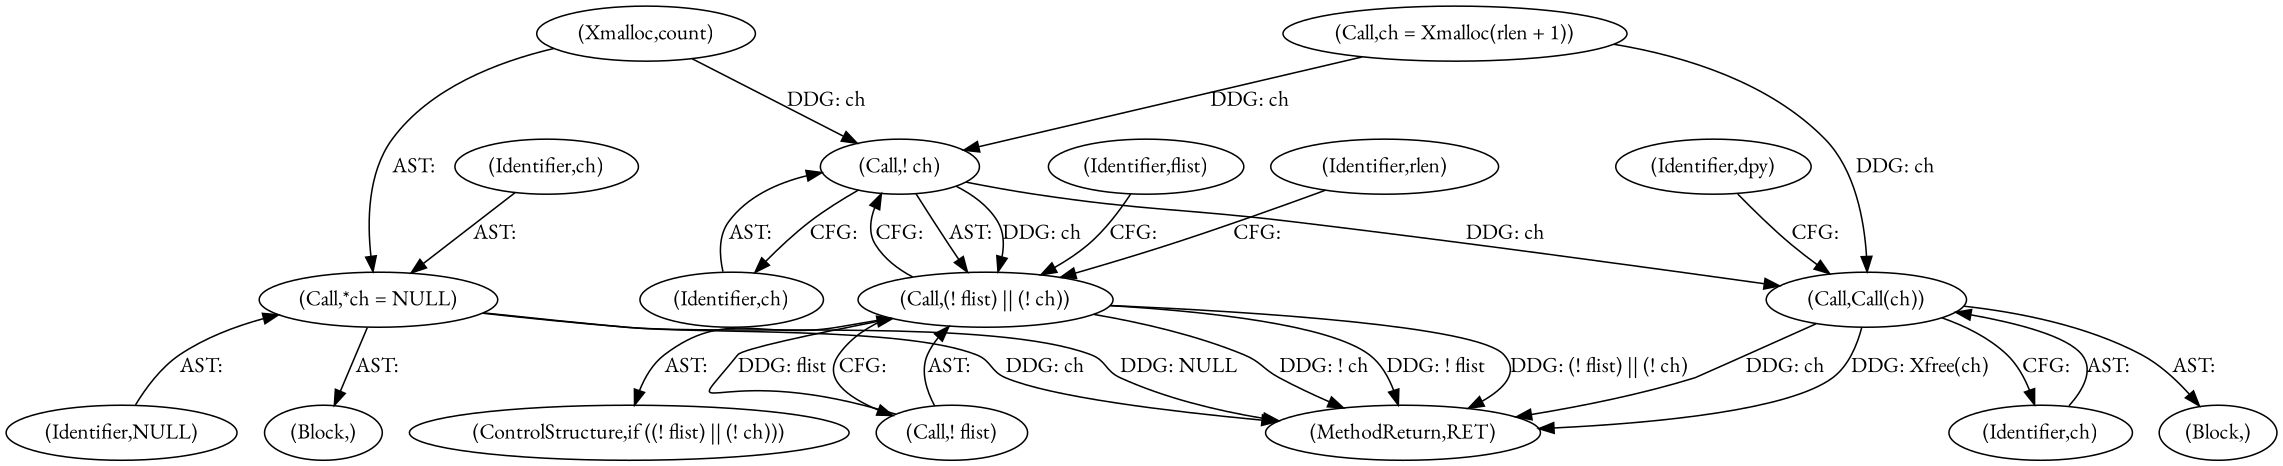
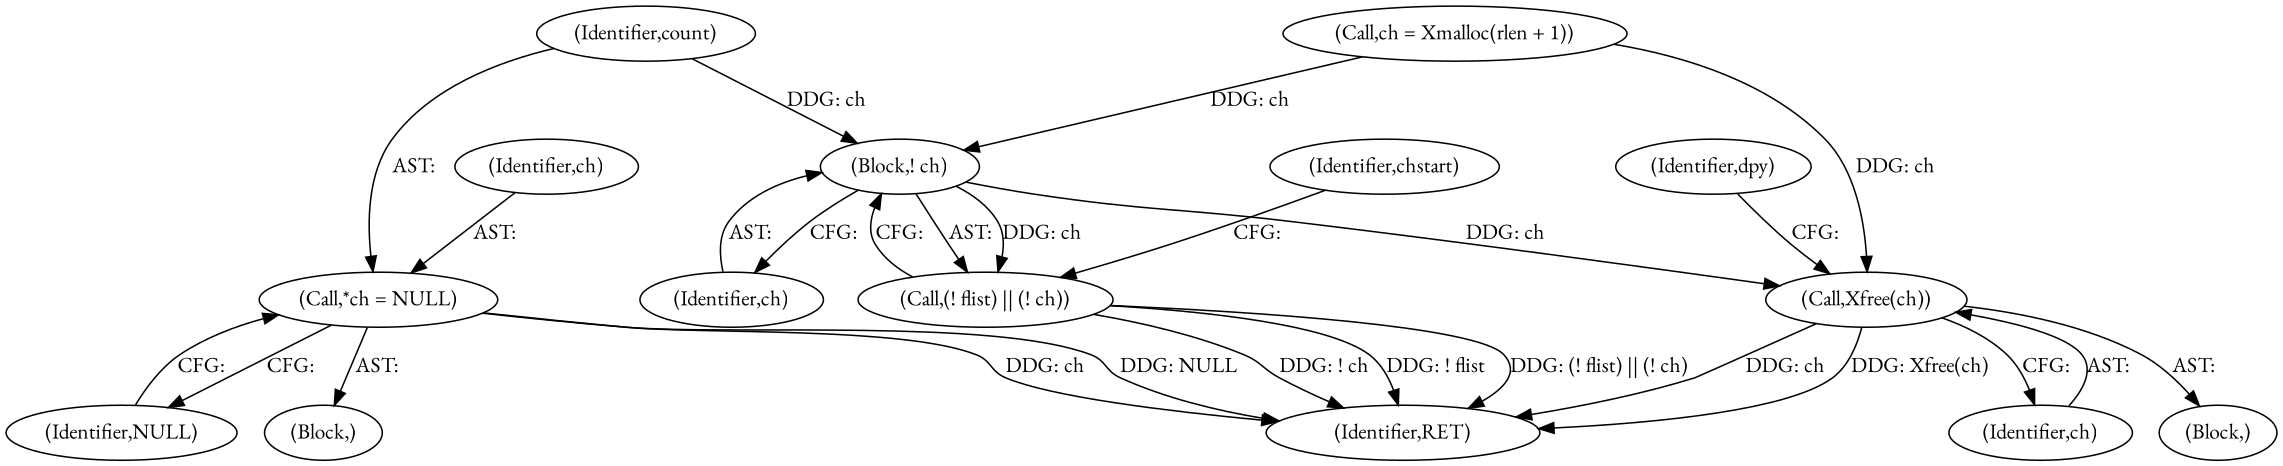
(646, 34) -> (646, 34)
(900, 167) -> (900, 167)
(1146, 167) -> none
(1385, 167) -> (1385, 167)
(1866, 300) -> (1866, 300)
none -> (257, 363)
(204, 366) -> (204, 366)
(629, 433) -> none
(952, 433) -> none
(1403, 433) -> (1403, 433)
